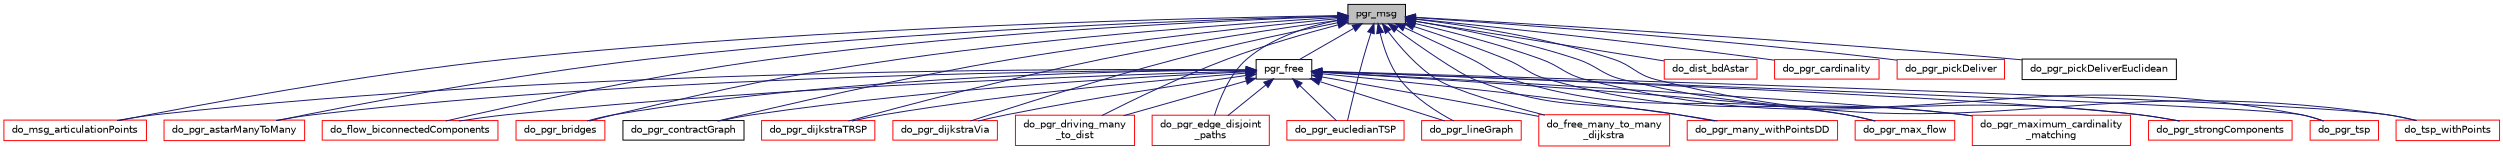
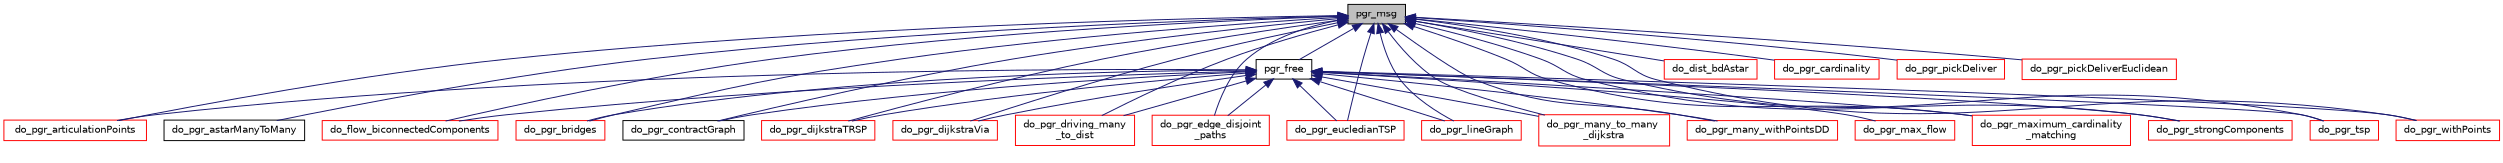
(2099, 69) -> (2099, 69)
(712, 84) -> none
(1585, 96) -> none
(75, 130) -> (75, 130)
(234, 130) -> (234, 130)
(1604, 130) -> (1604, 130)
(2448, 130) -> (2448, 130)
